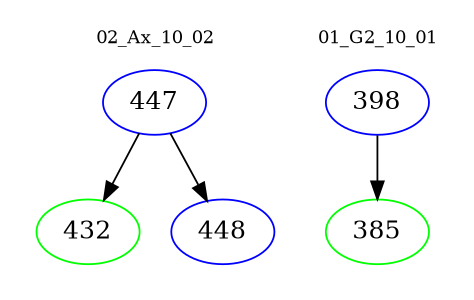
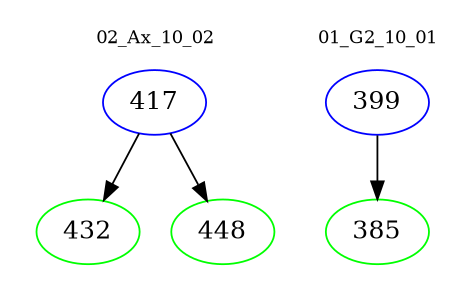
(155, 102) -> (155, 102)
(377, 102) -> (377, 102)
(223, 232) -> (223, 232)
